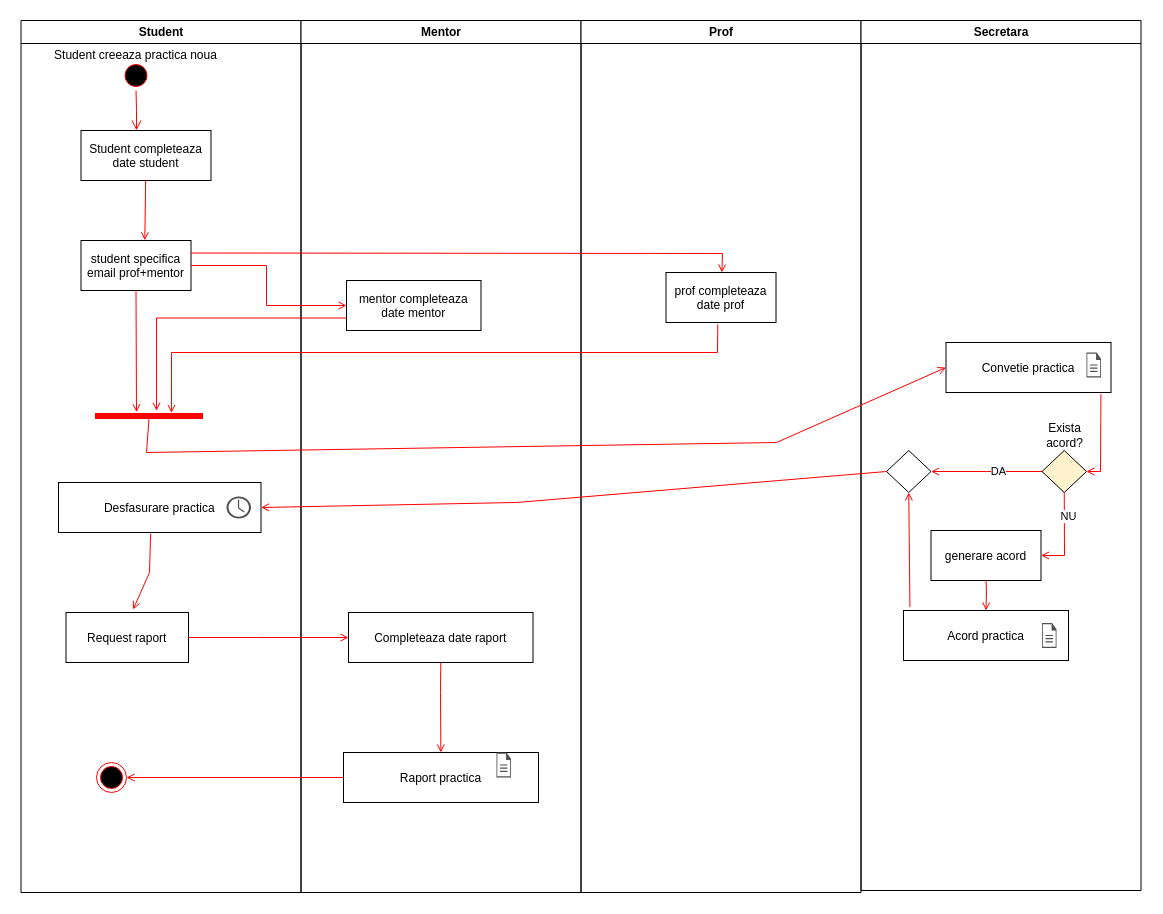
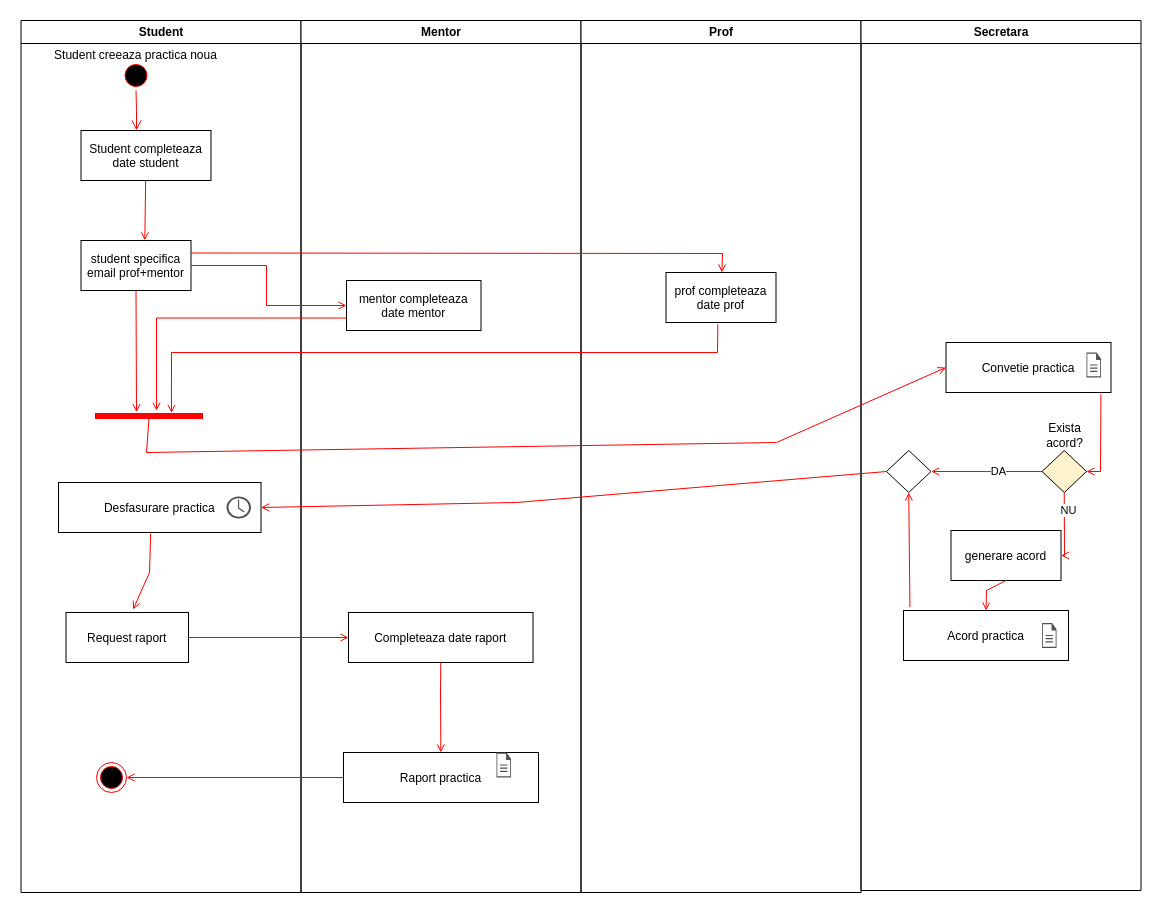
(986, 556) -> (1006, 556)
